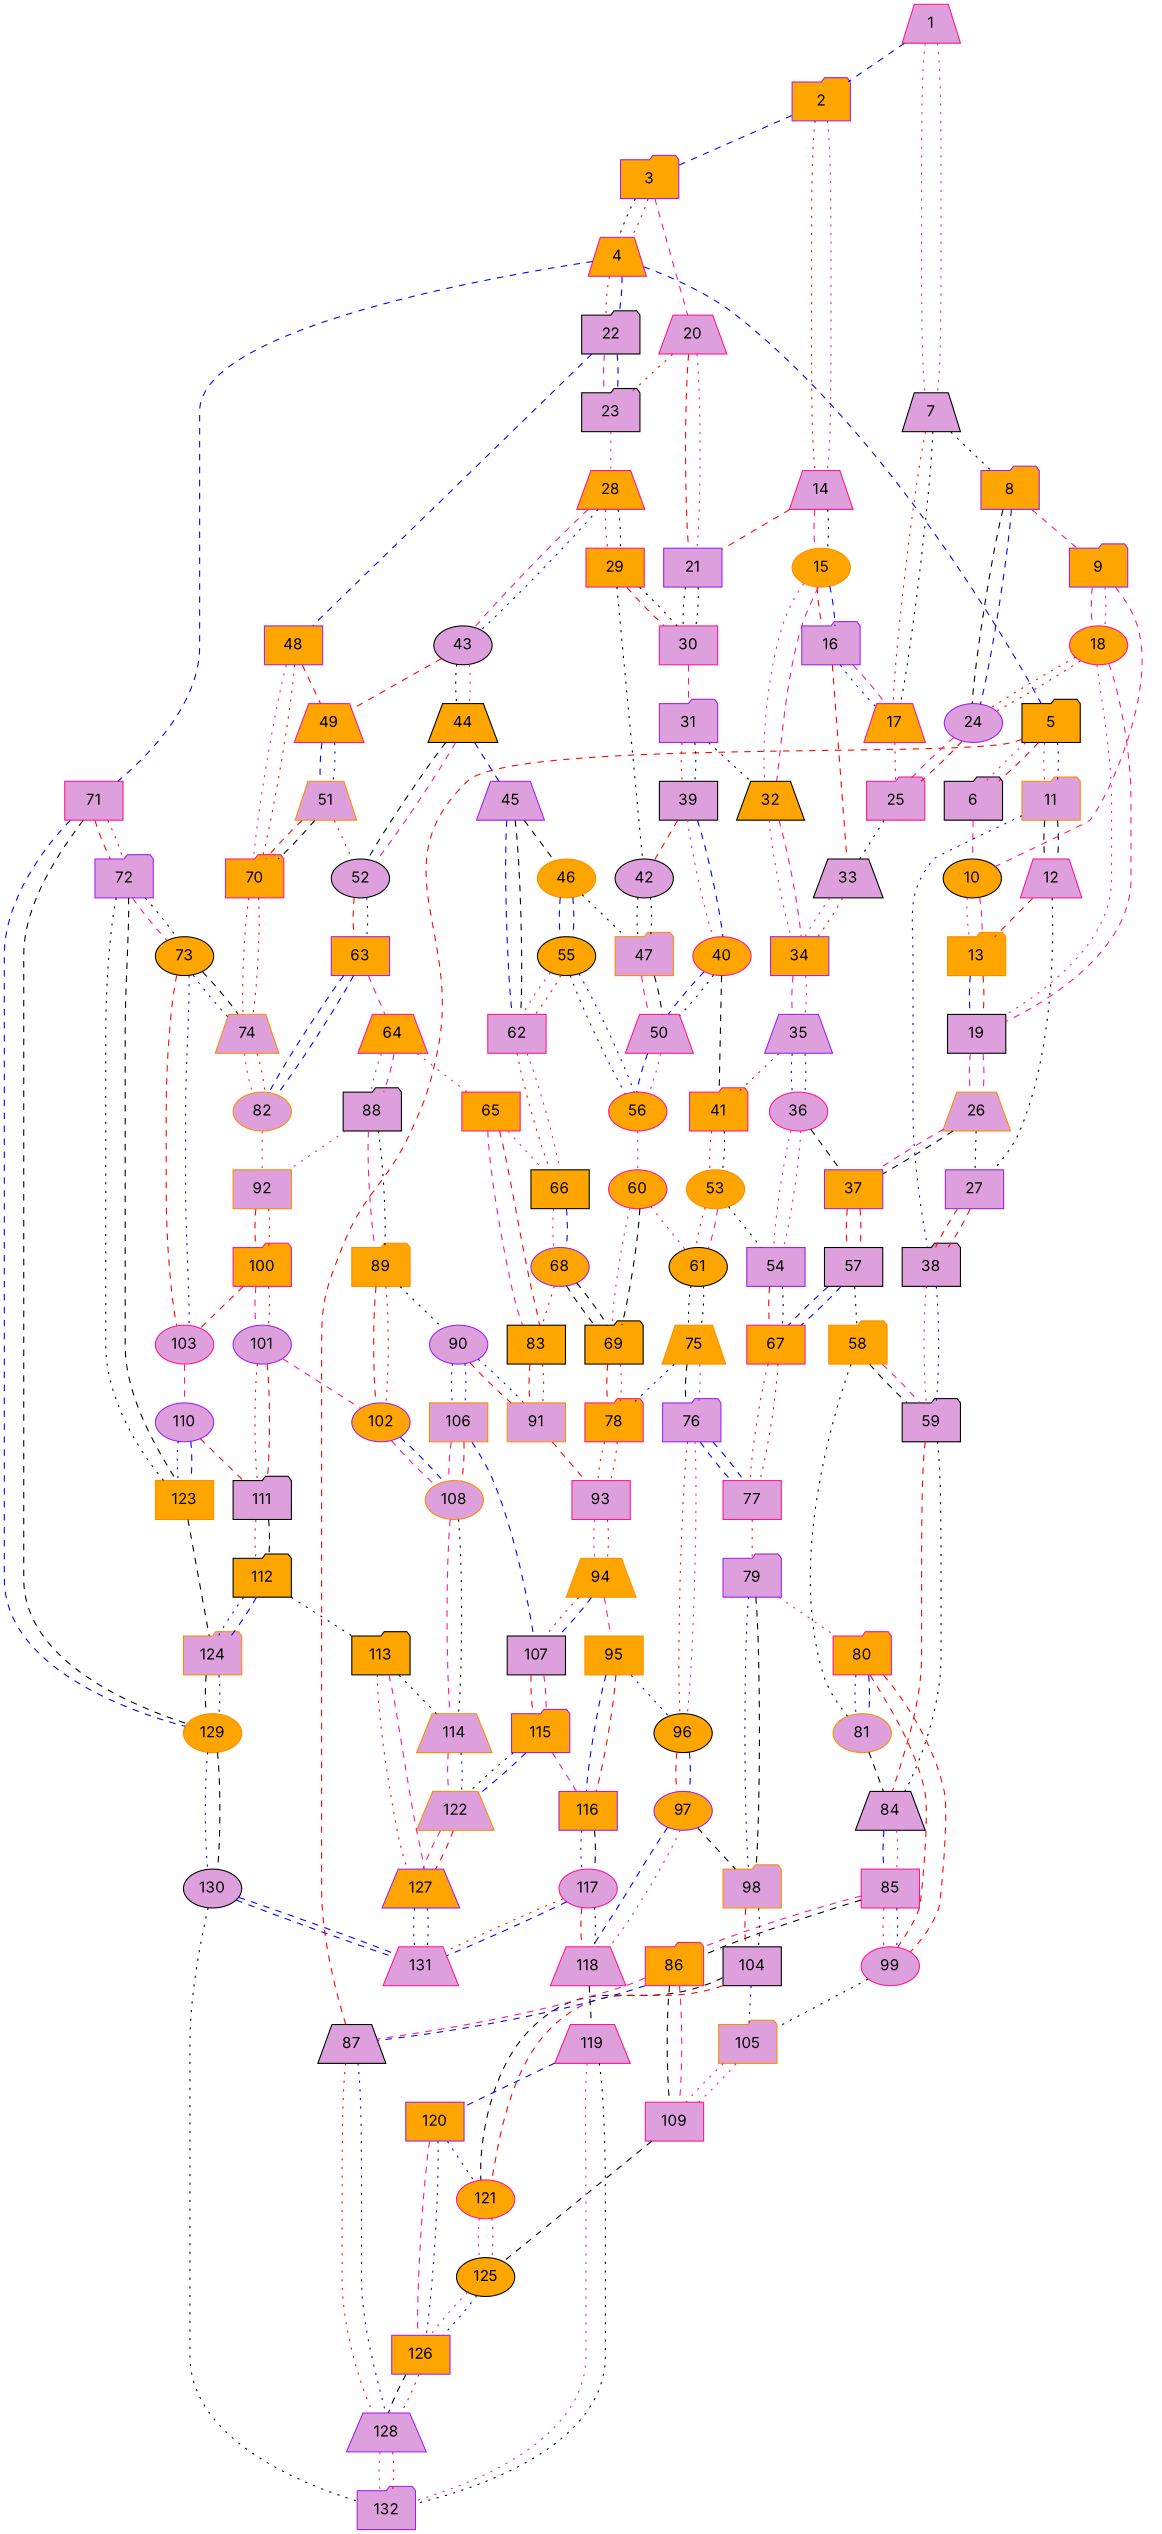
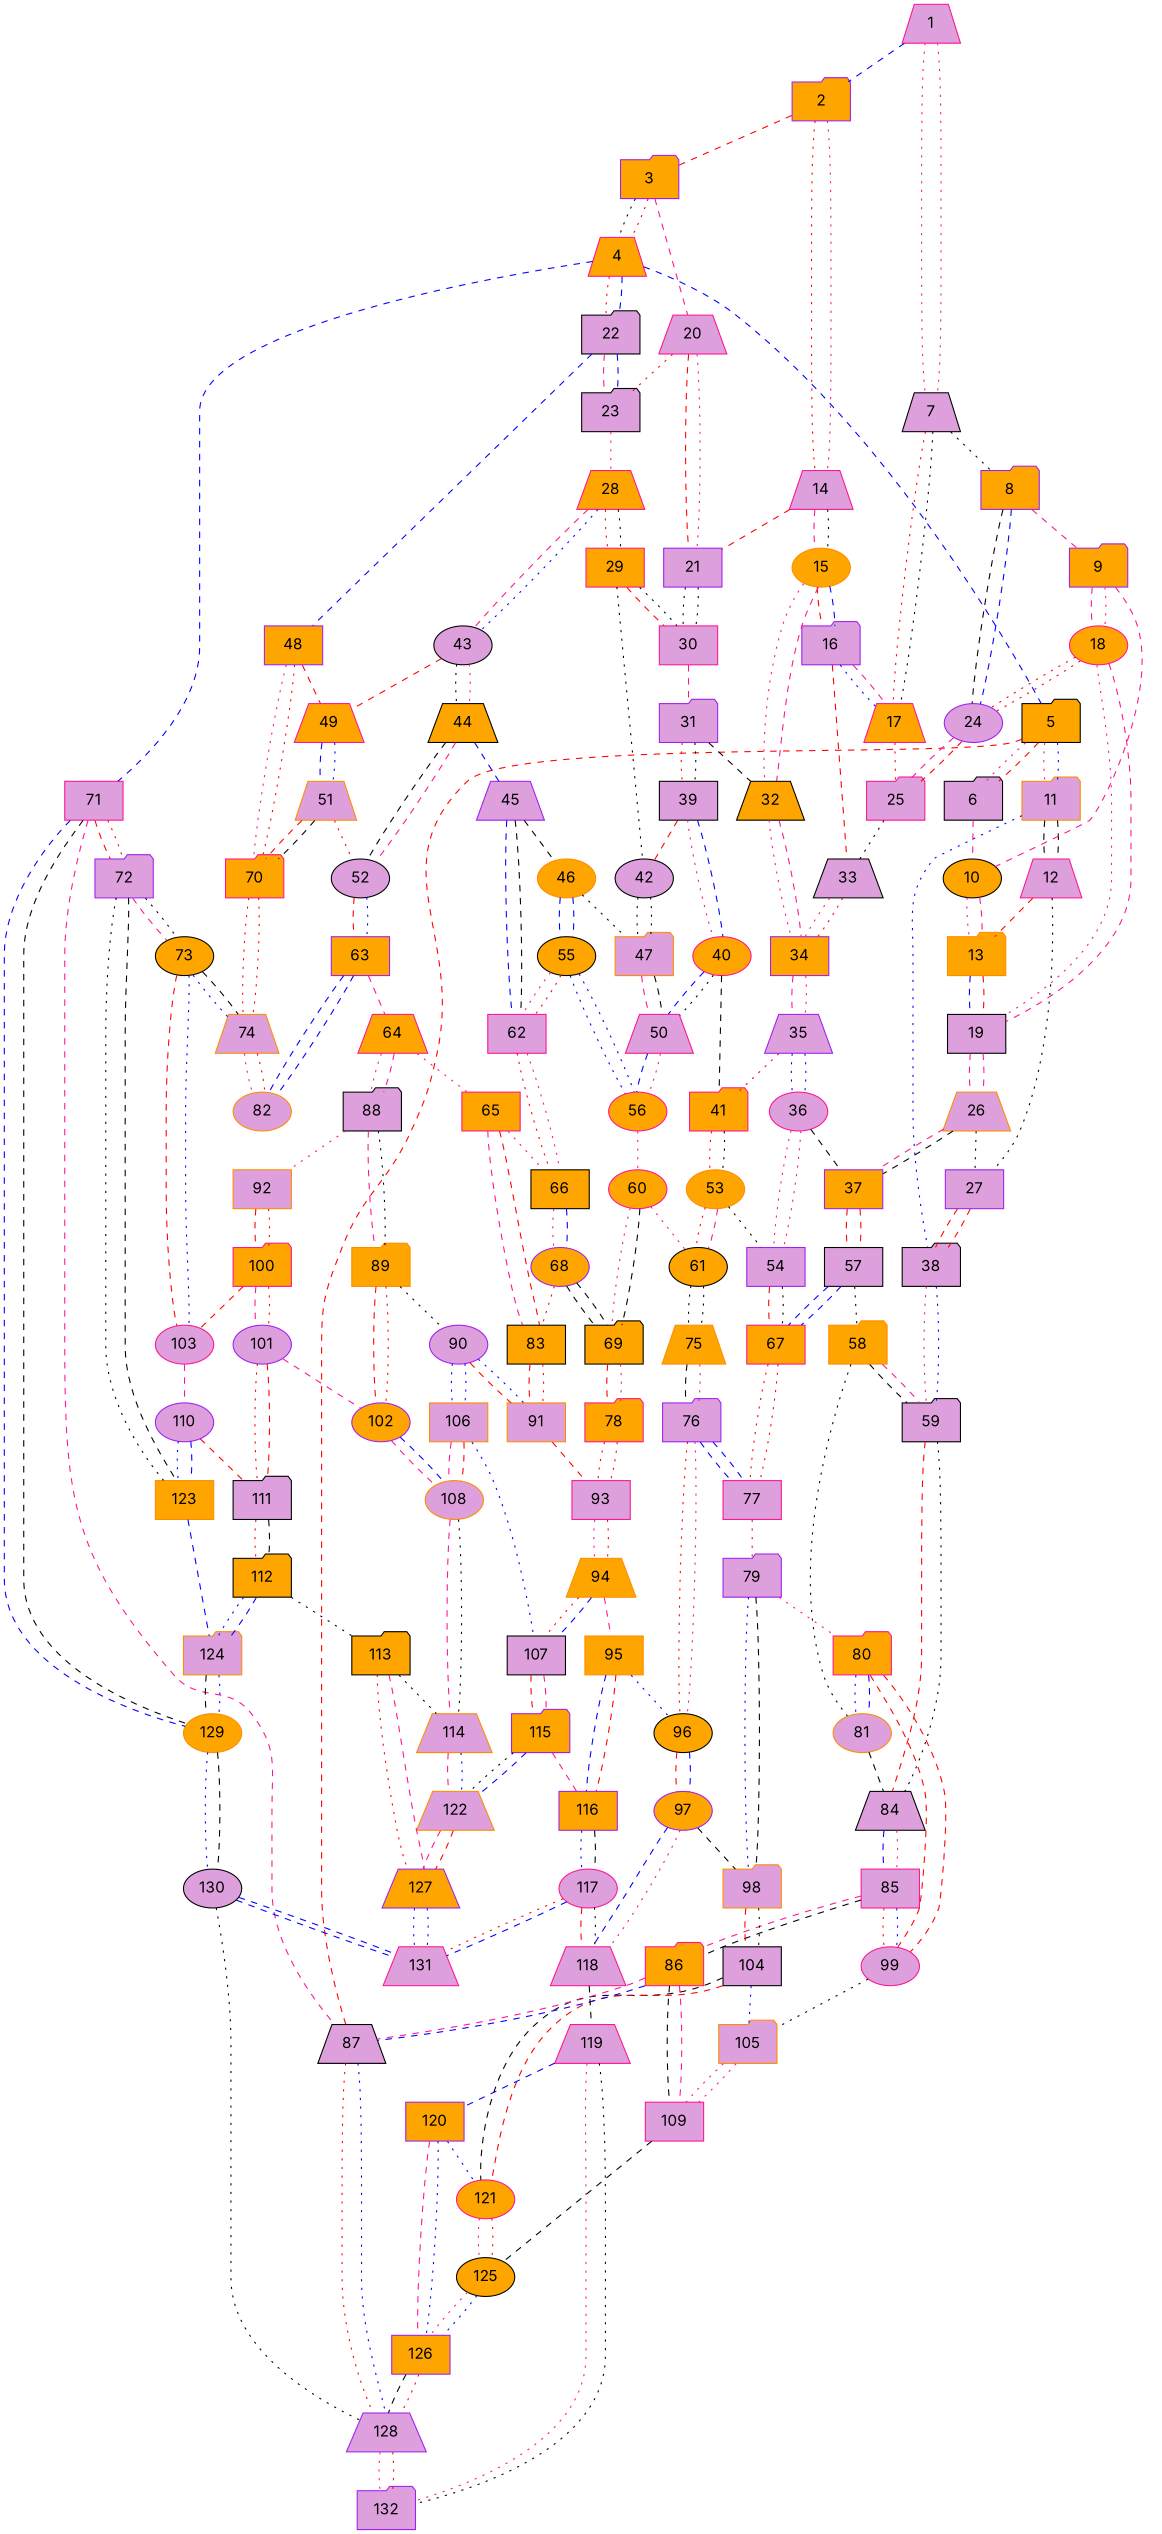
(735, 140) -> (735, 140)
(730, 762) -> (730, 762)
(262, 1150) -> none
(654, 1384) -> none
none -> (71, 1471)
(512, 1536) -> (512, 1536)
(199, 1578) -> (199, 1578)
(190, 2249) -> (231, 2193)
